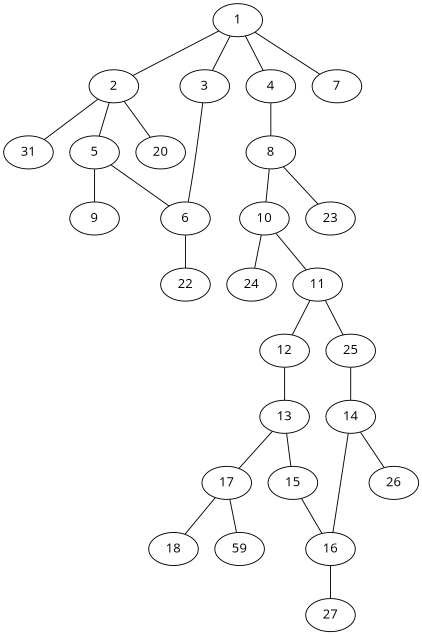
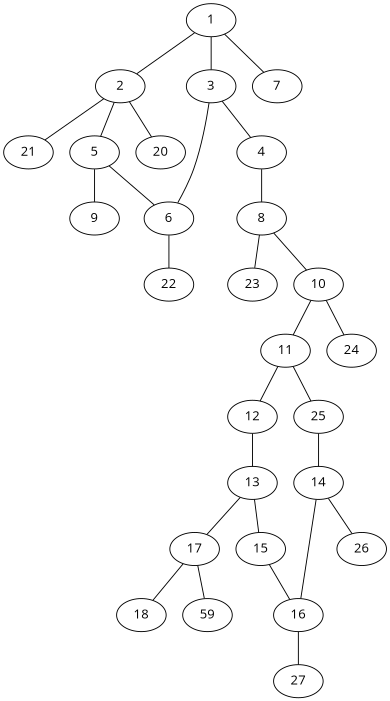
(254, 53) -> (236, 119)
(28, 152) -> (28, 152)
